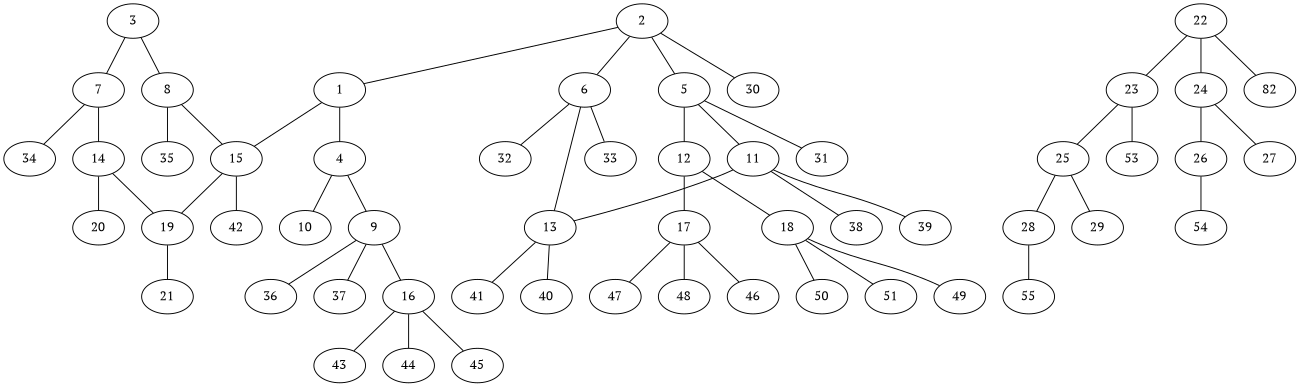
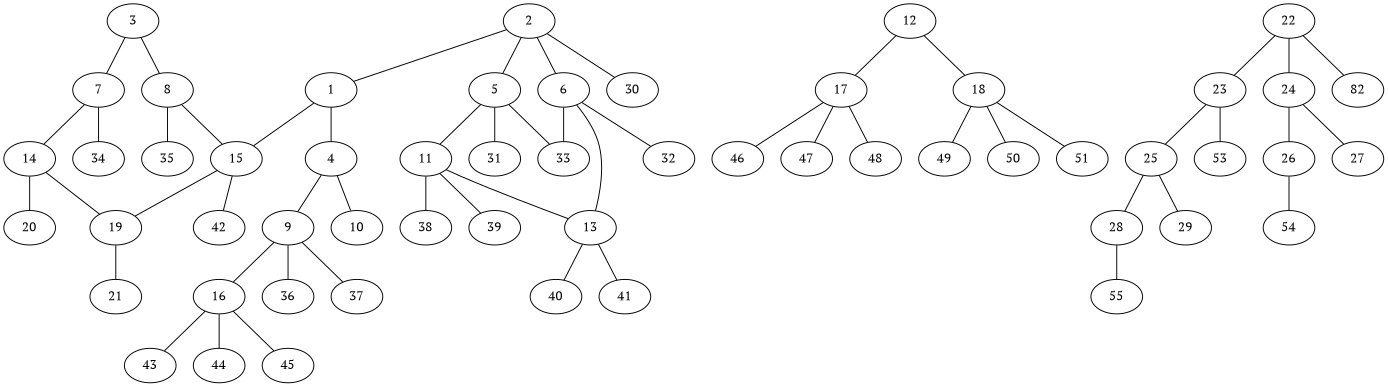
(684, 124) -> (529, 124)
